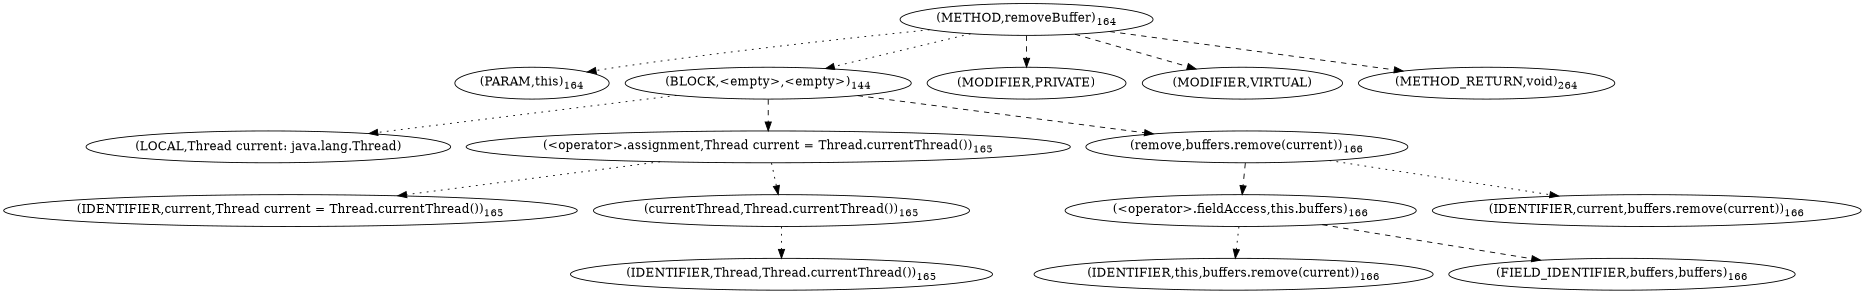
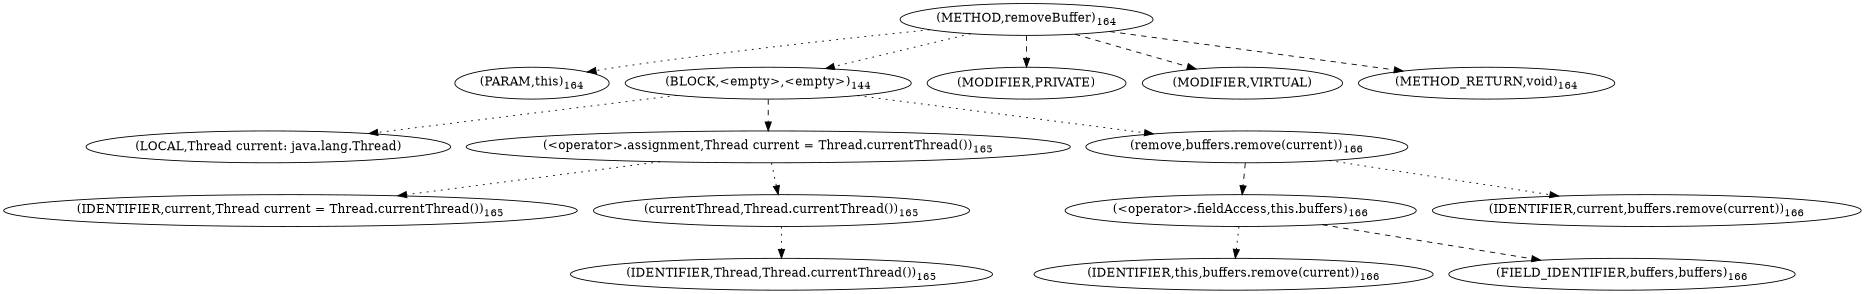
(1568, 82) -> (1568, 82)
(1001, 114) -> (1001, 114)
